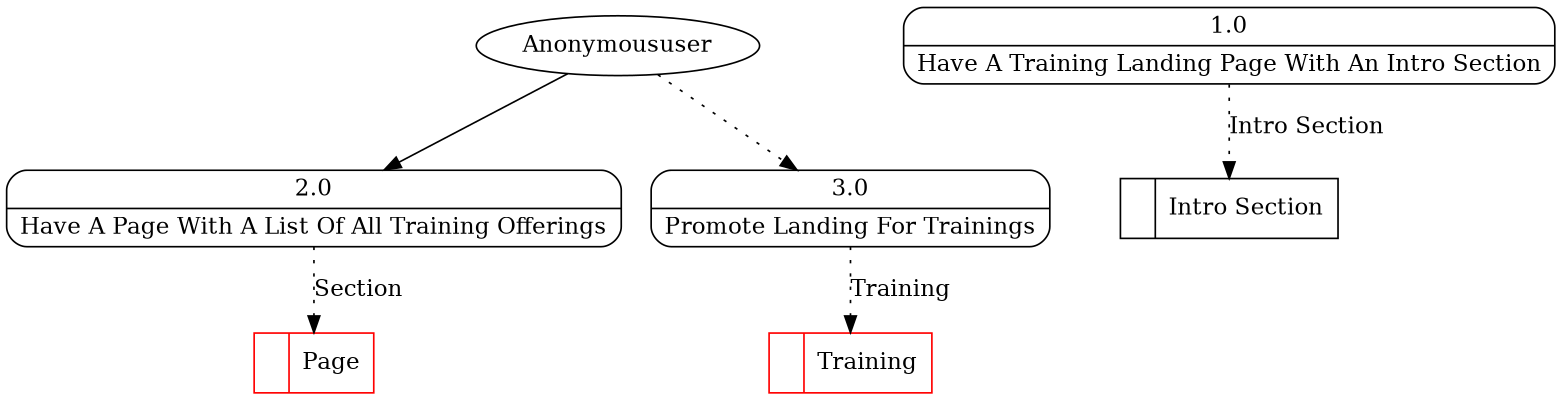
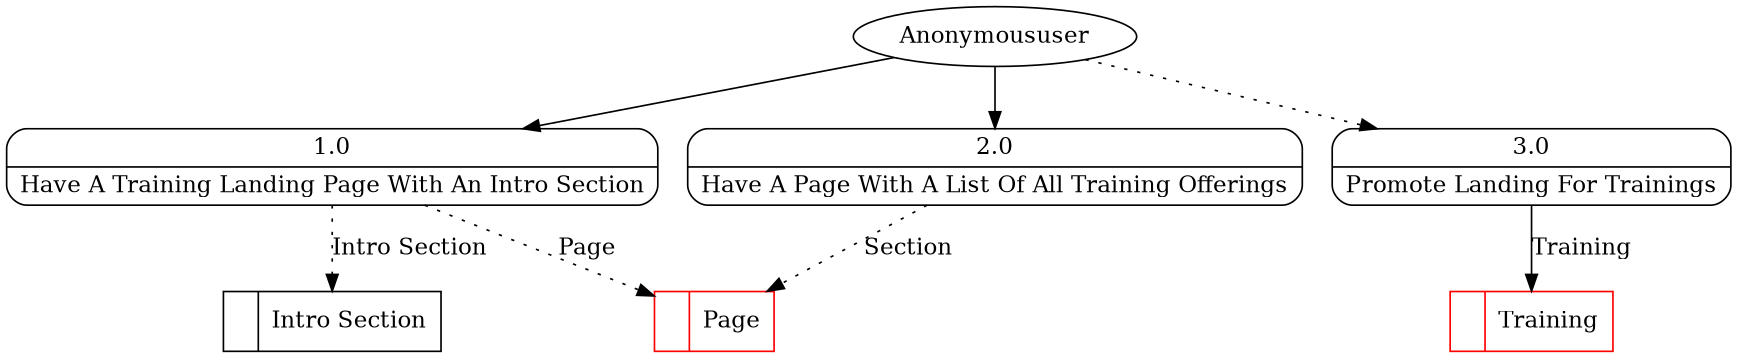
none -> (717, 92)
none -> (532, 247)
(850, 281) -> (1532, 240)
